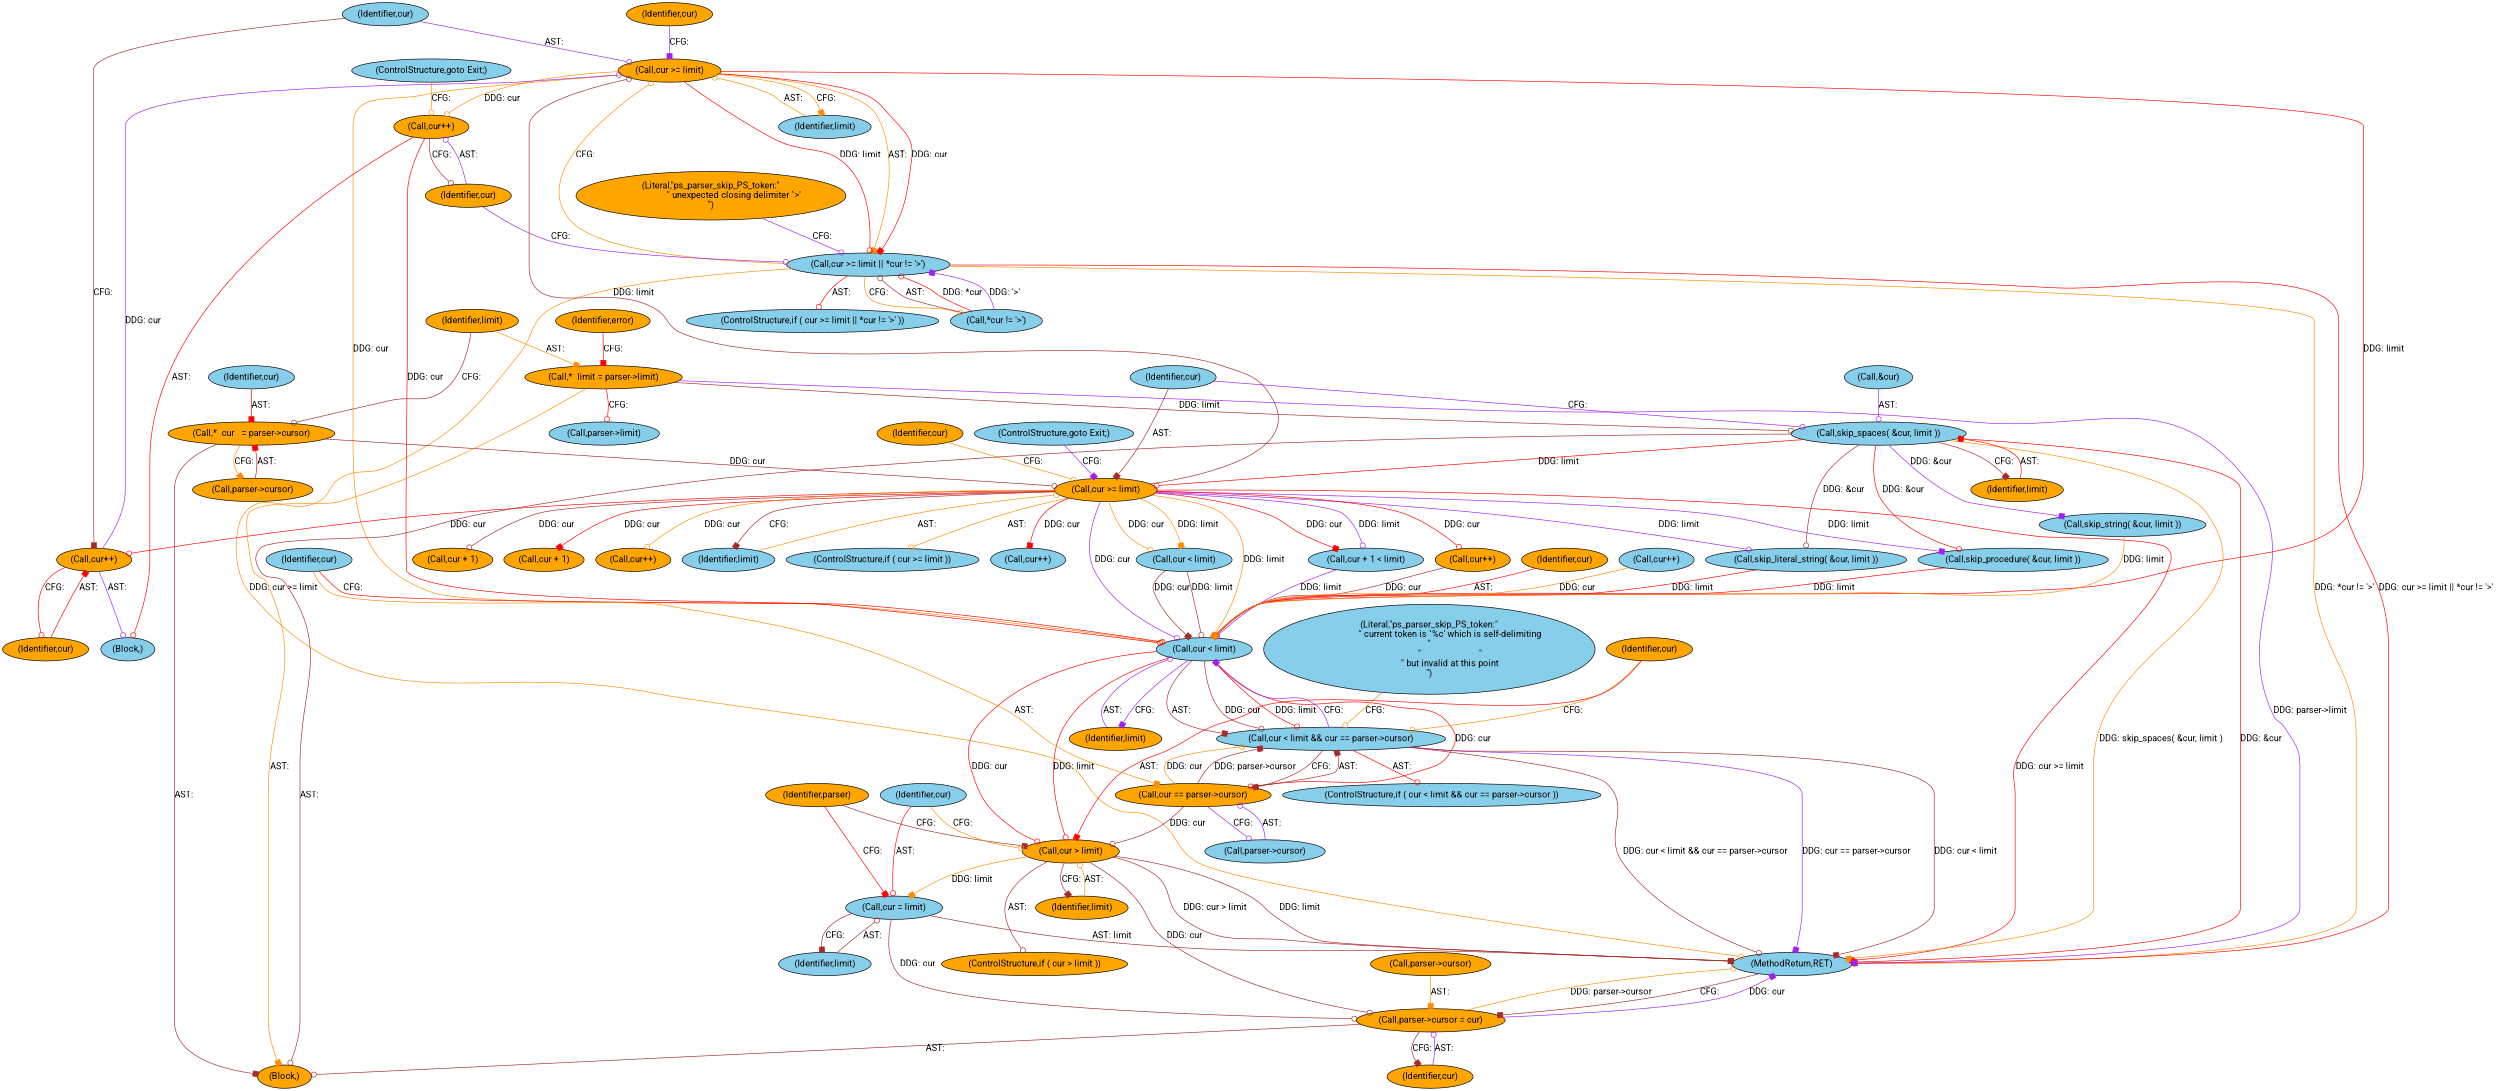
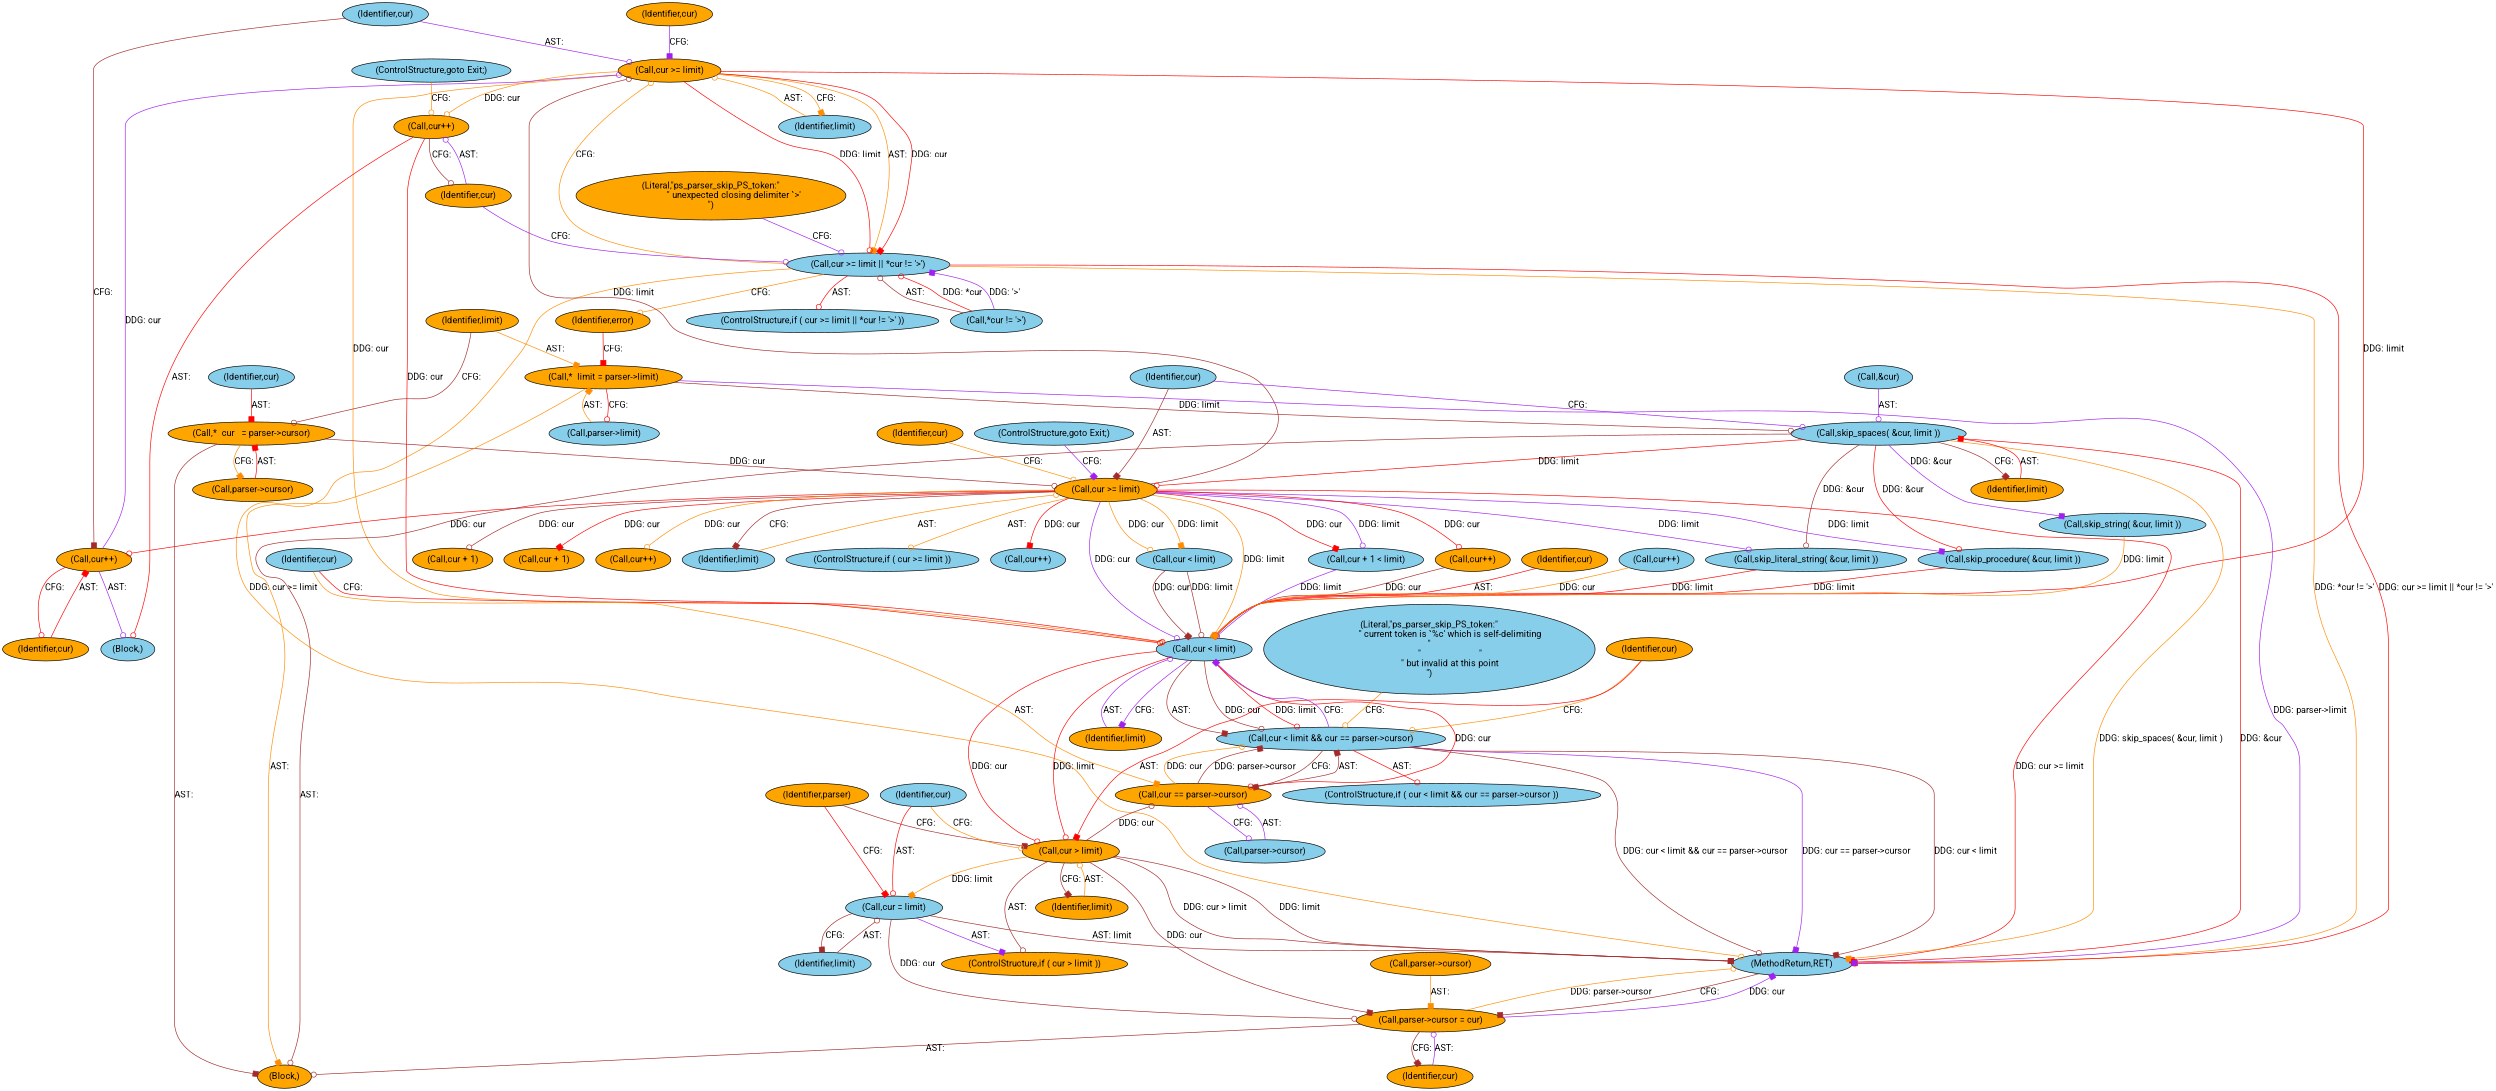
(901, 307) -> (733, 293)
none -> (583, 409)
(1152, 831) -> (1116, 820)
none -> (957, 935)
(1211, 966) -> (1211, 966)
